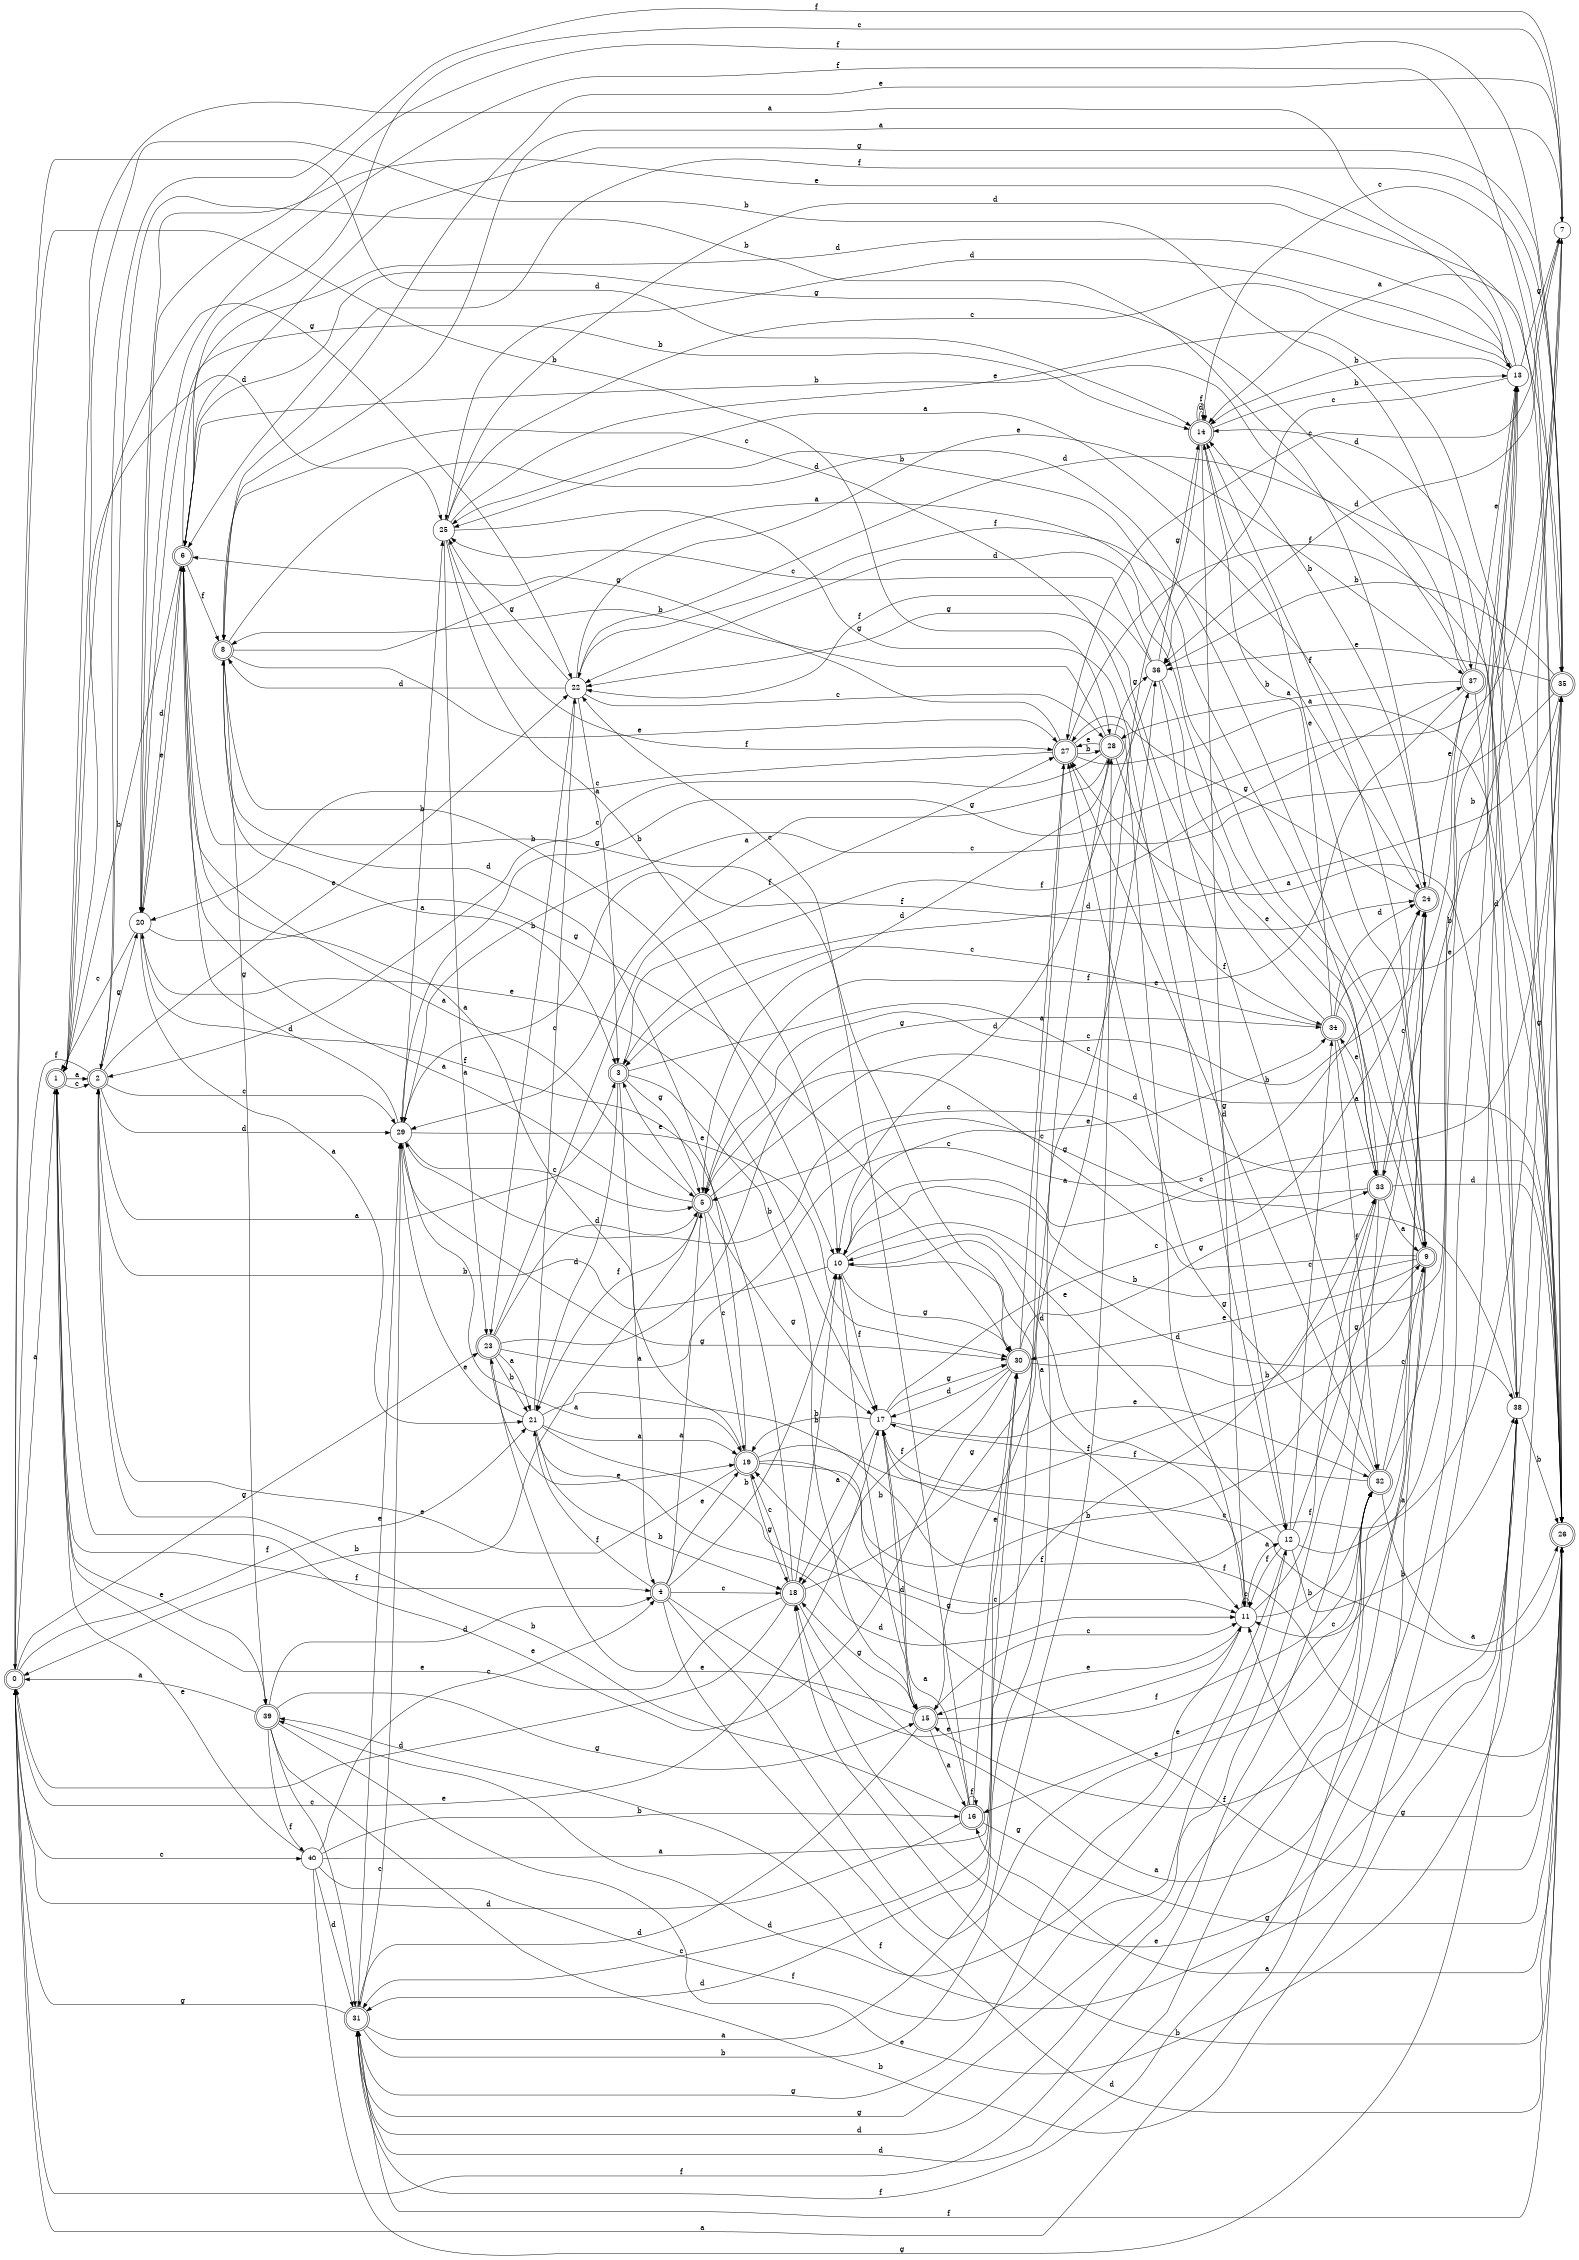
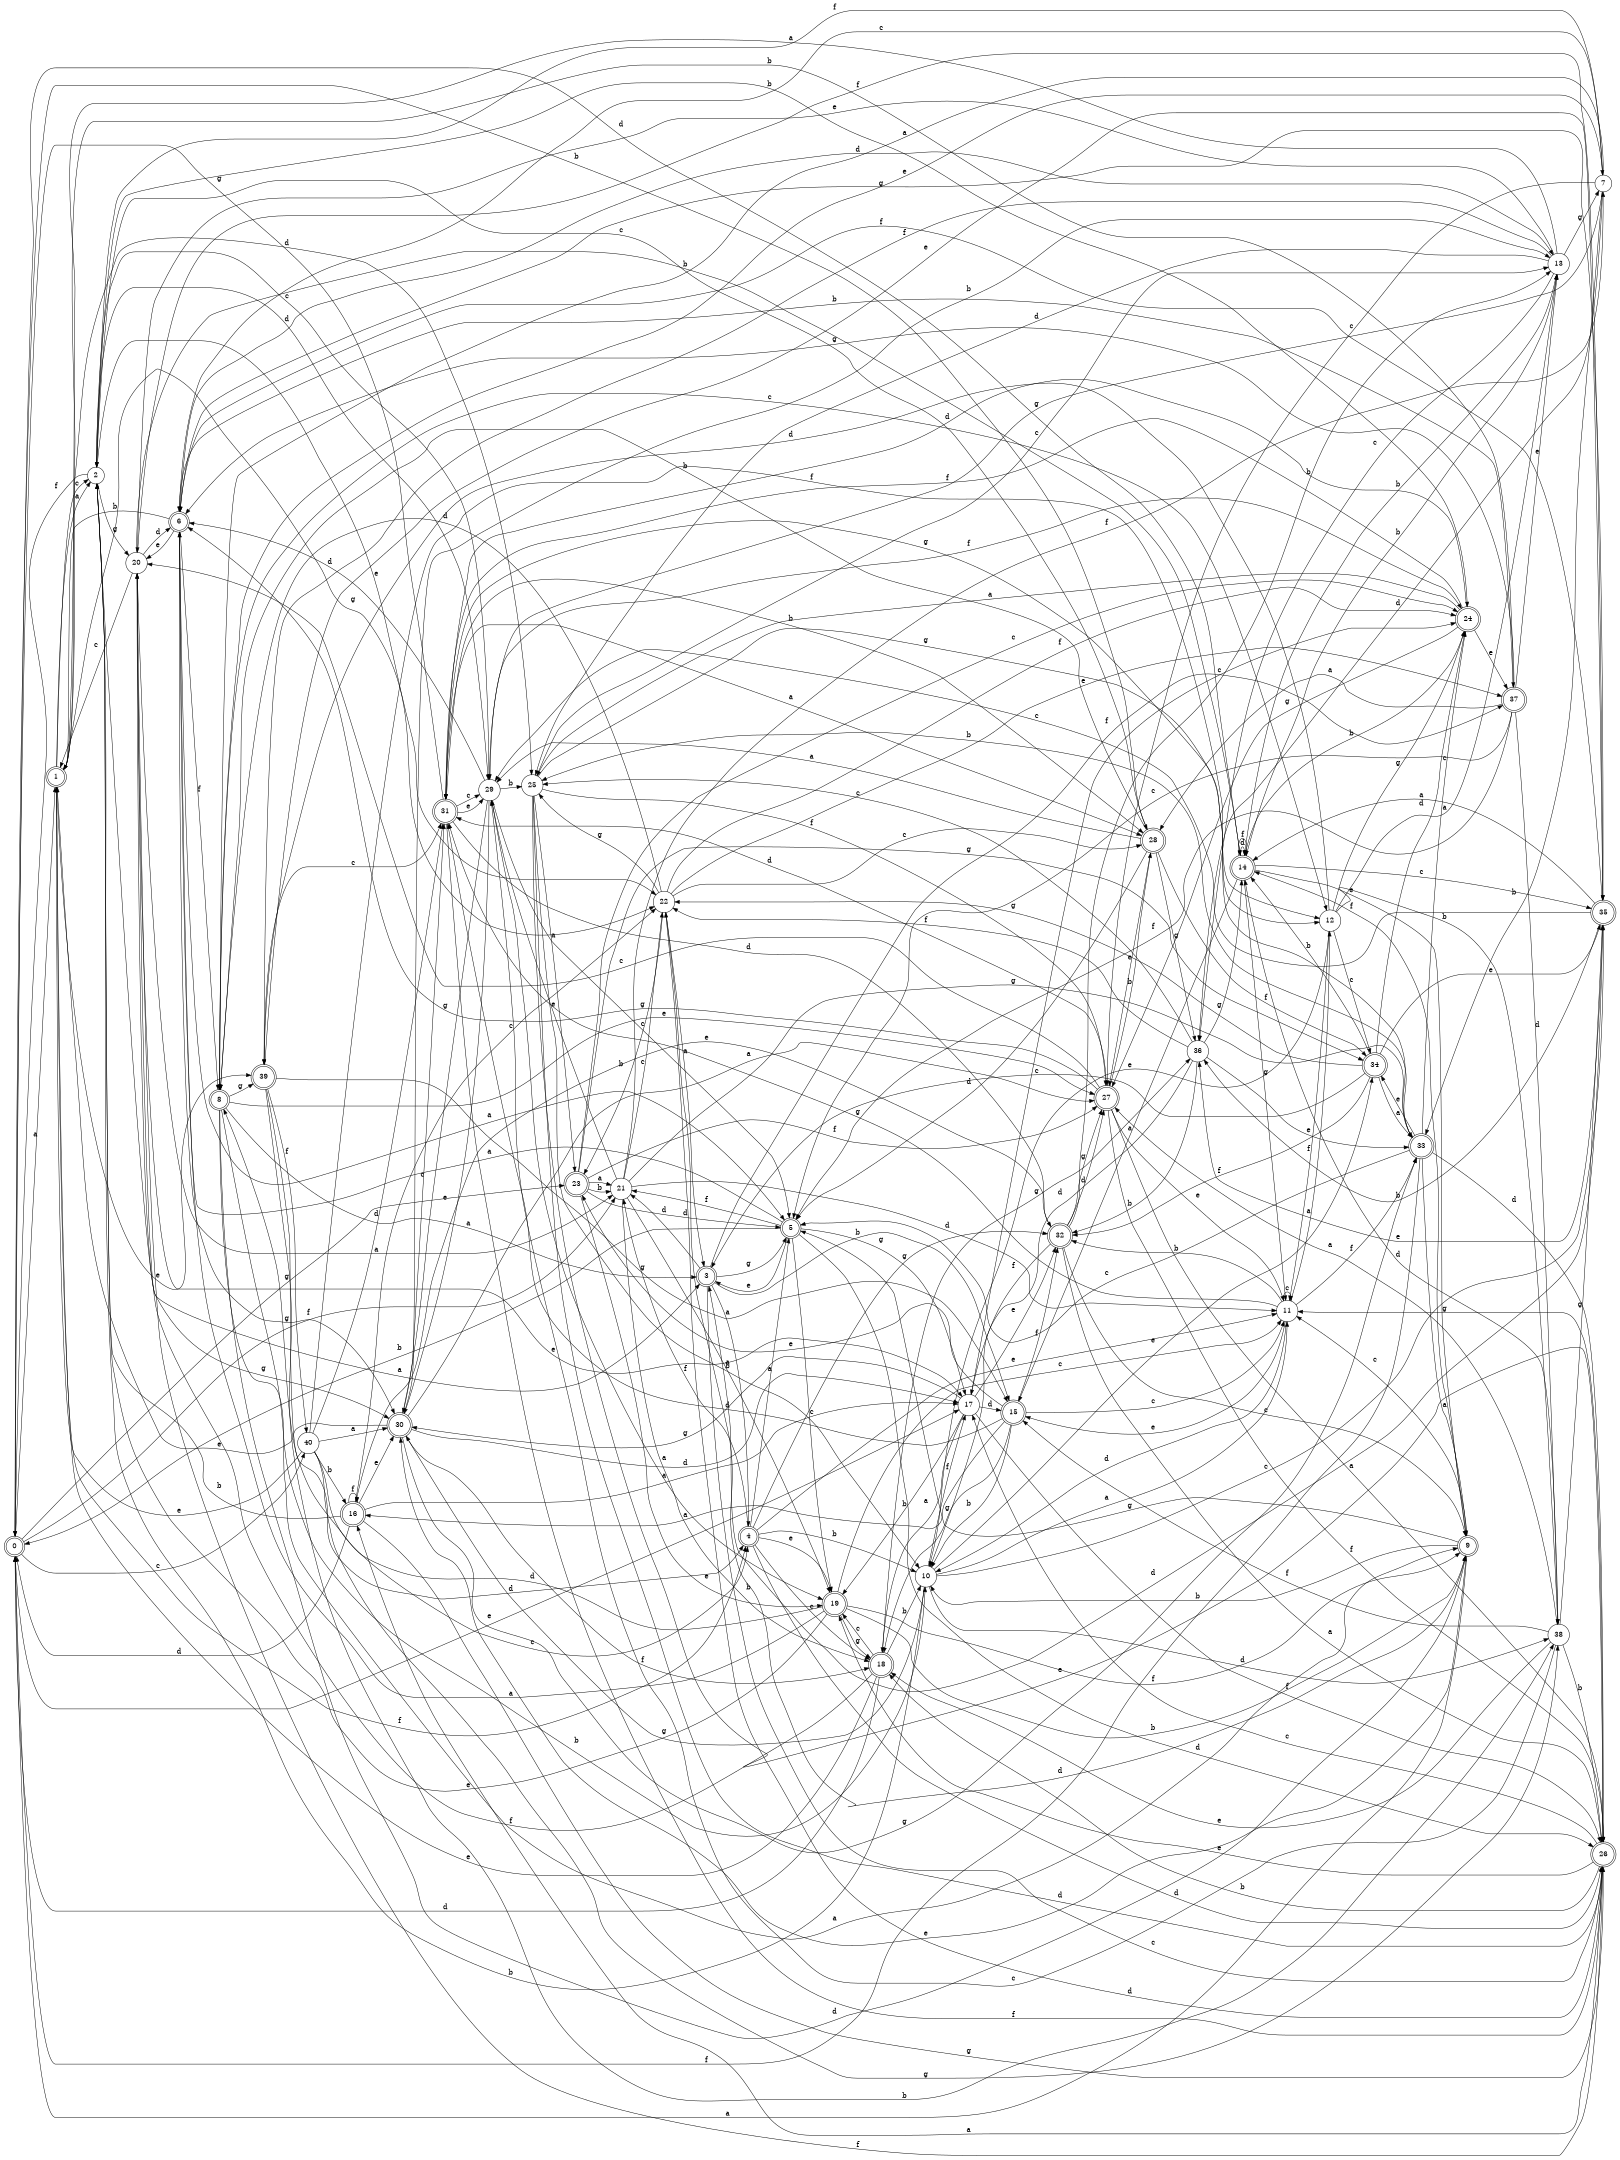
(1178, 685) -> (787, 1713)
(98, 1079) -> (96, 476)
(1448, 1435) -> none
(145, 1681) -> none
